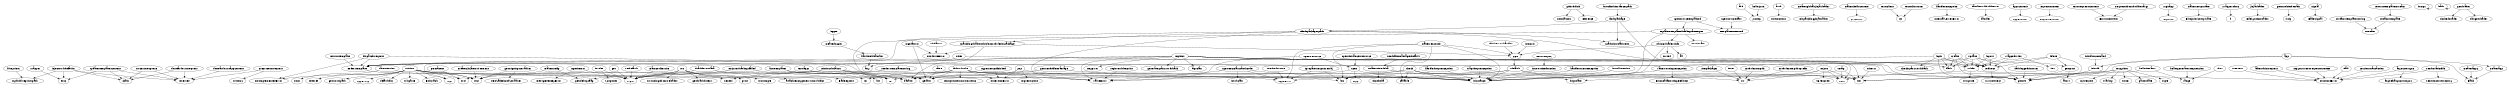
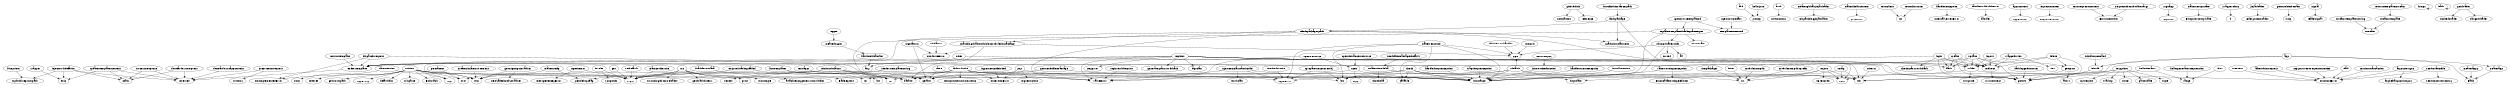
(1514, 62) -> (1516, 63)
(544, 73) -> (269, 75)
